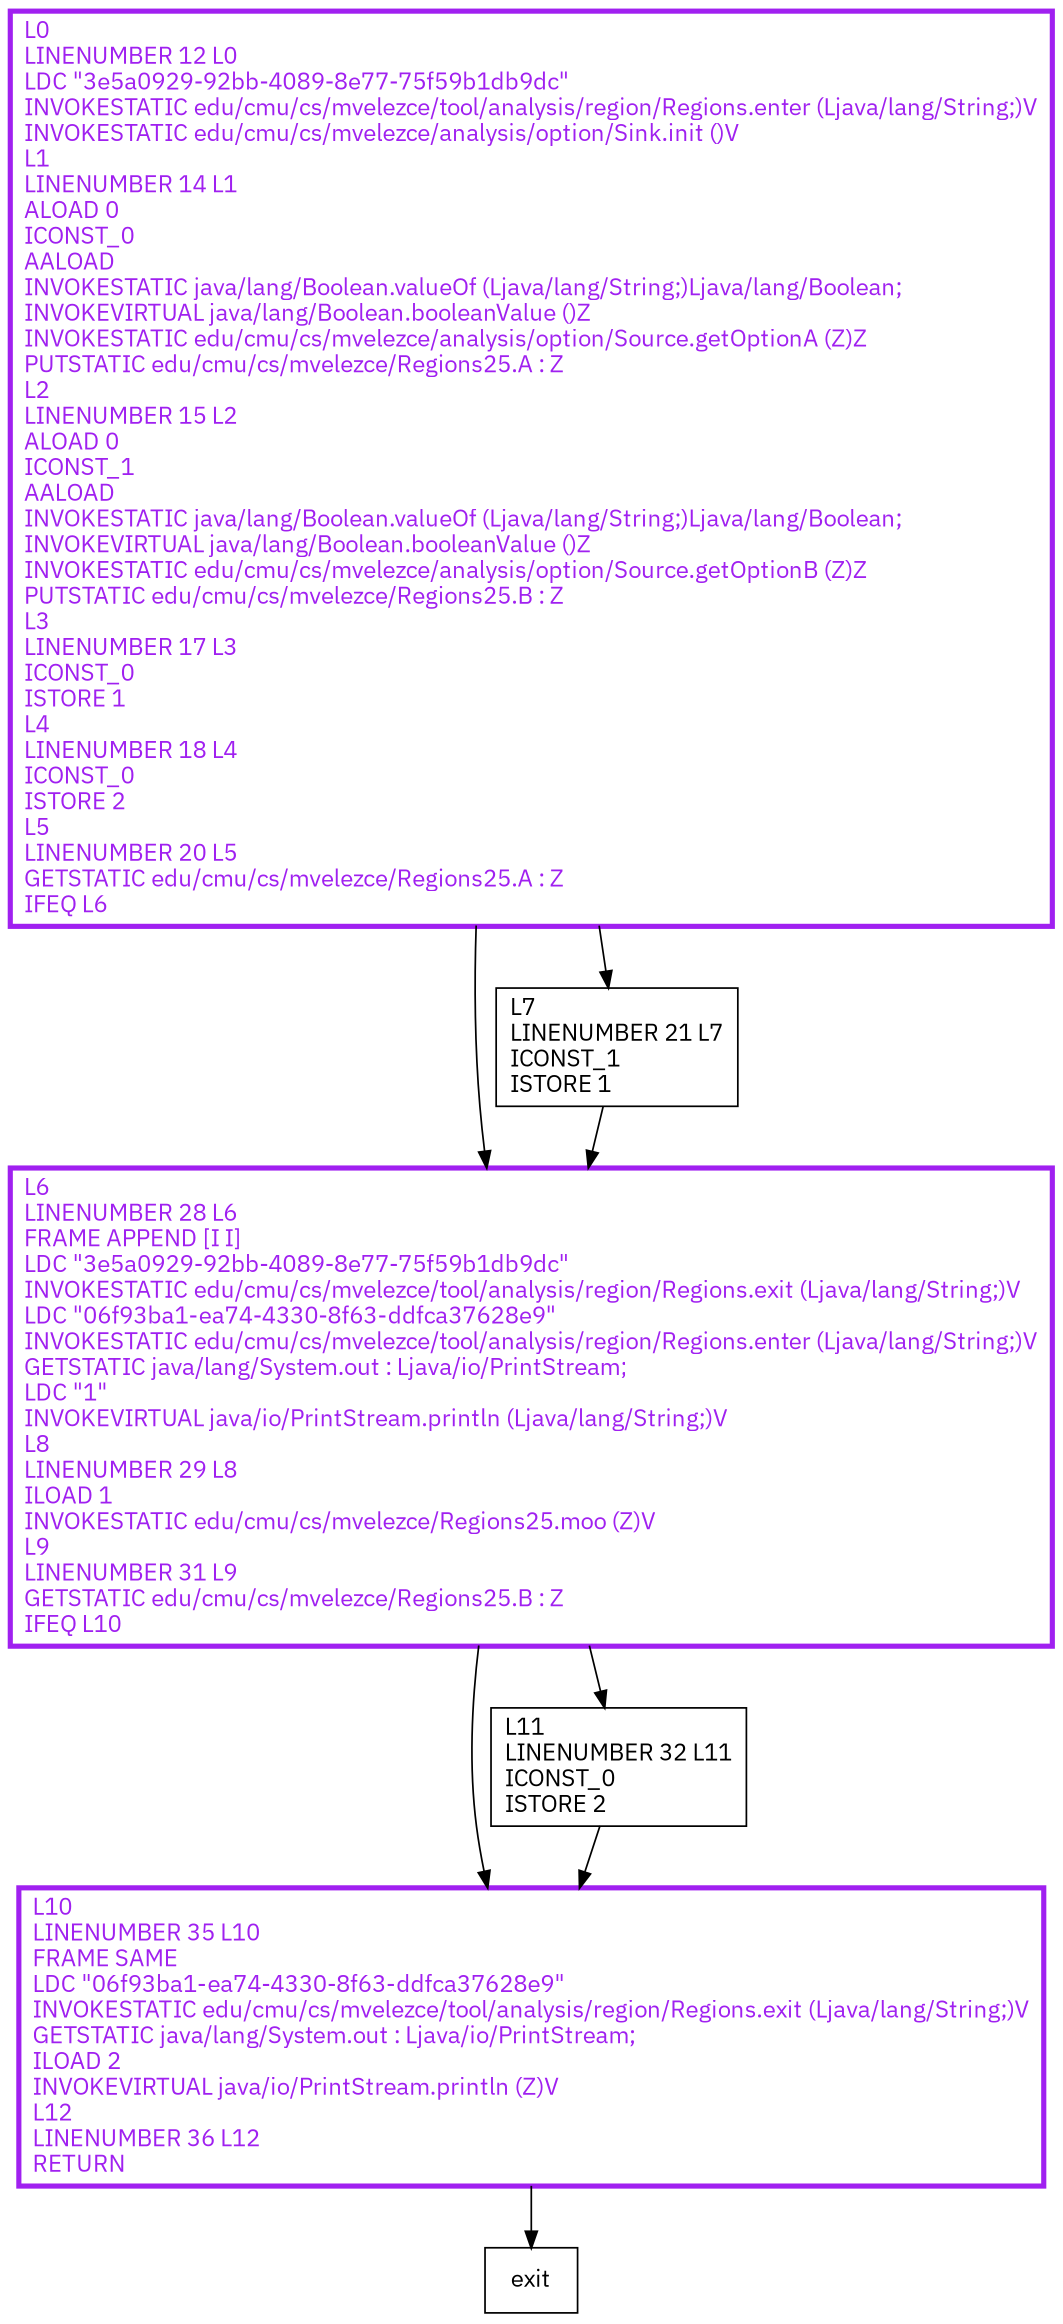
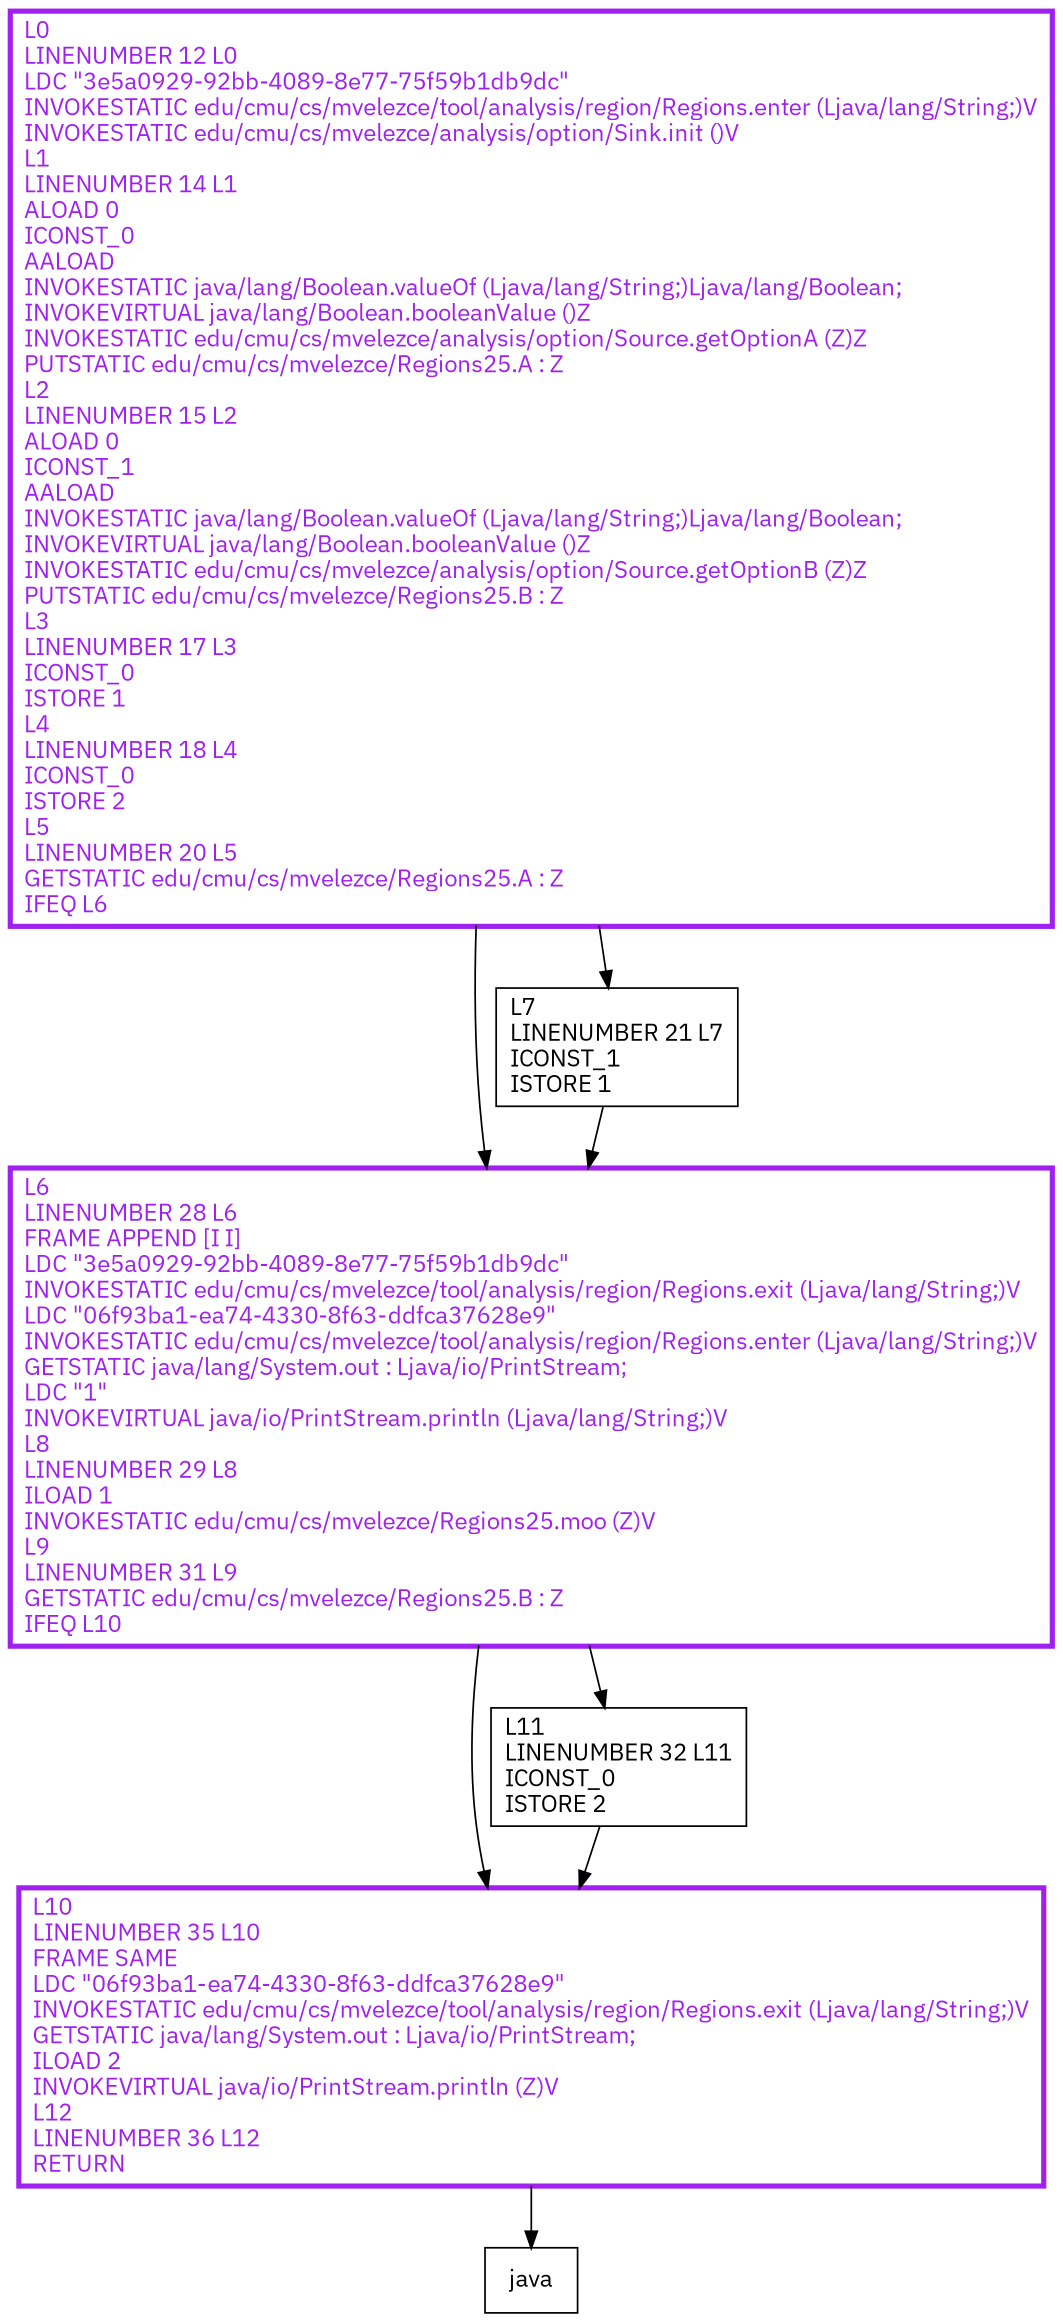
(531, 2280) -> (531, 2280)
